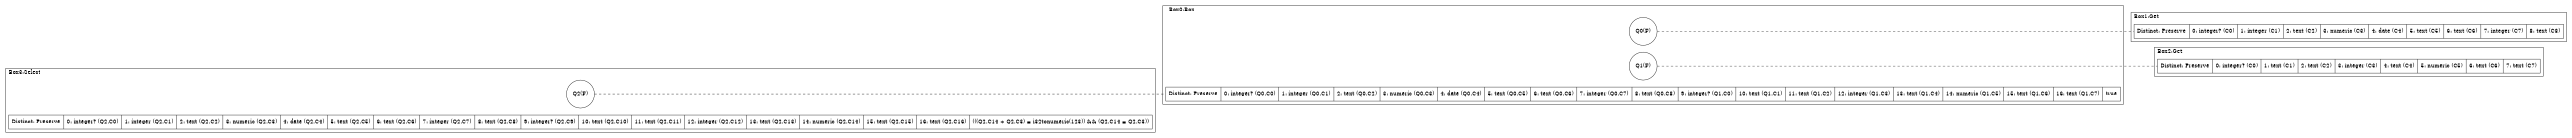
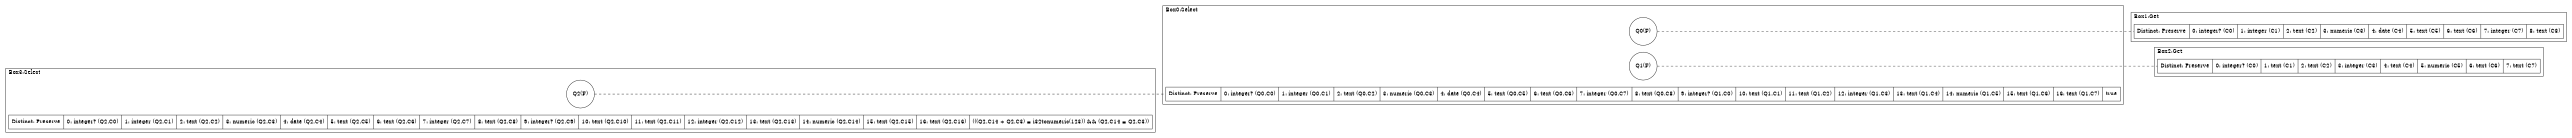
(1182, 10) -> (1182, 10)
